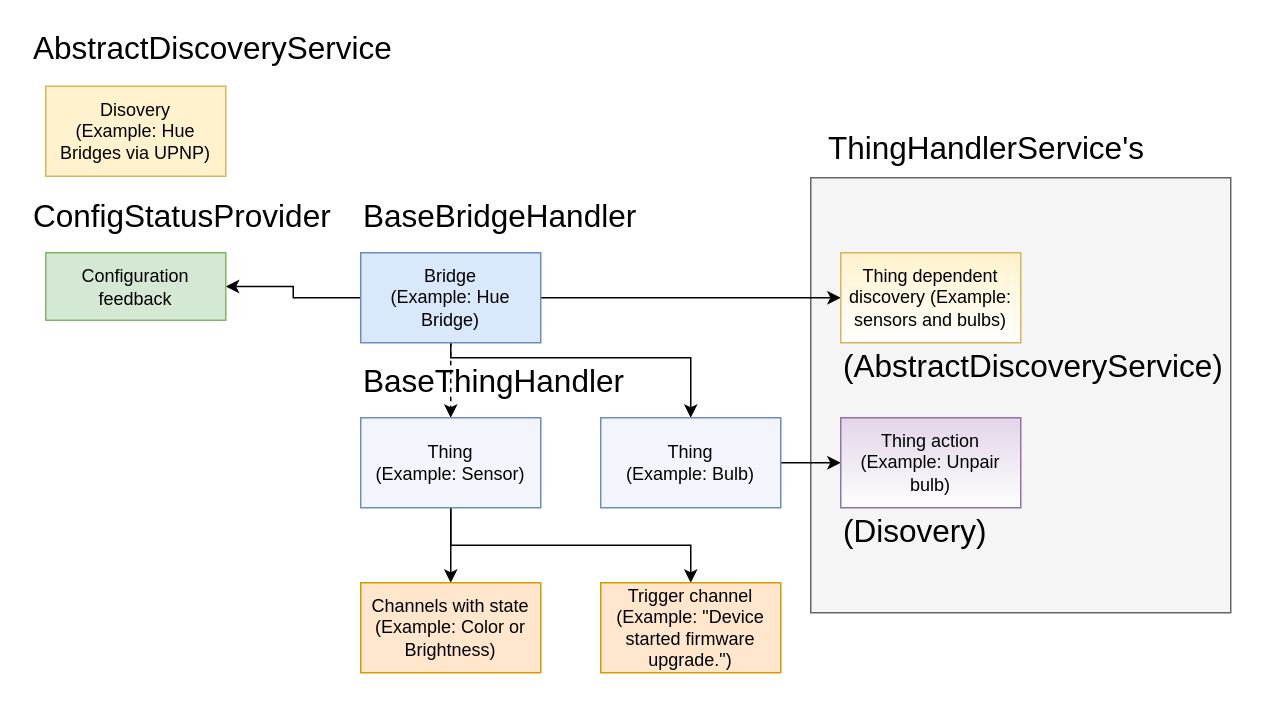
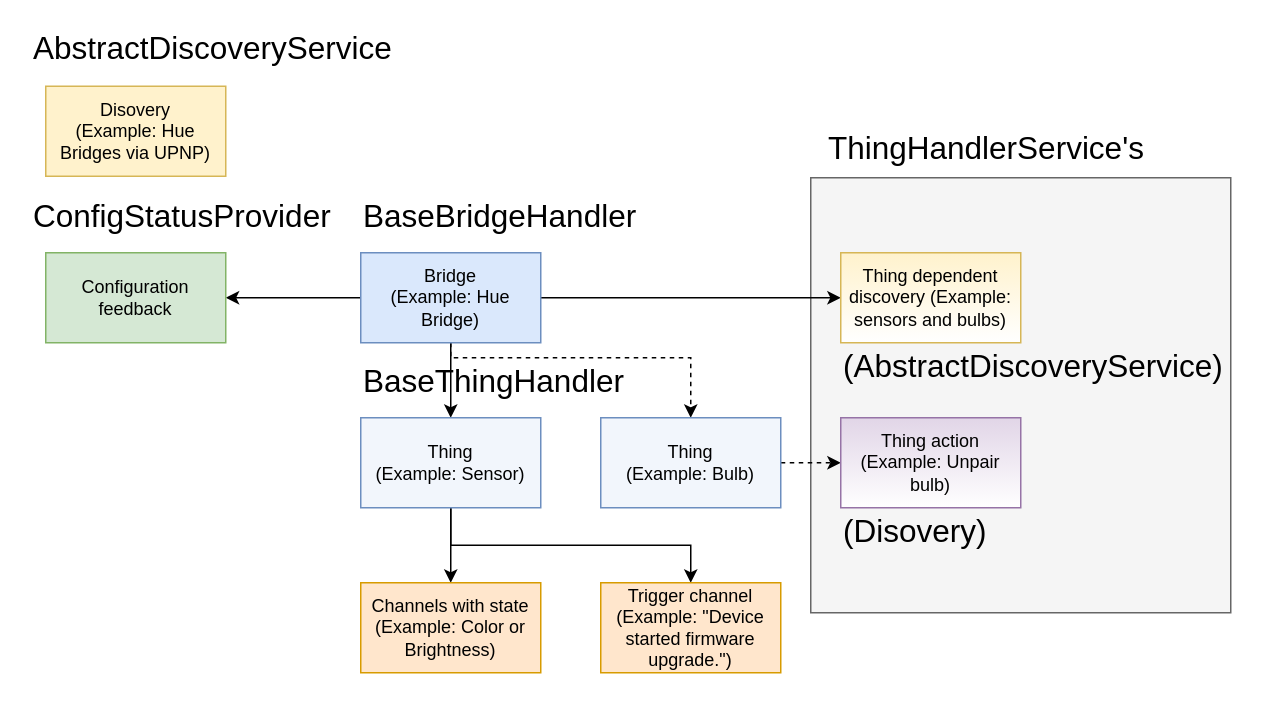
(136, 287) -> (136, 298)
(597, 358) -> (597, 358)
(451, 383) -> (451, 383)
(805, 463) -> (805, 463)
